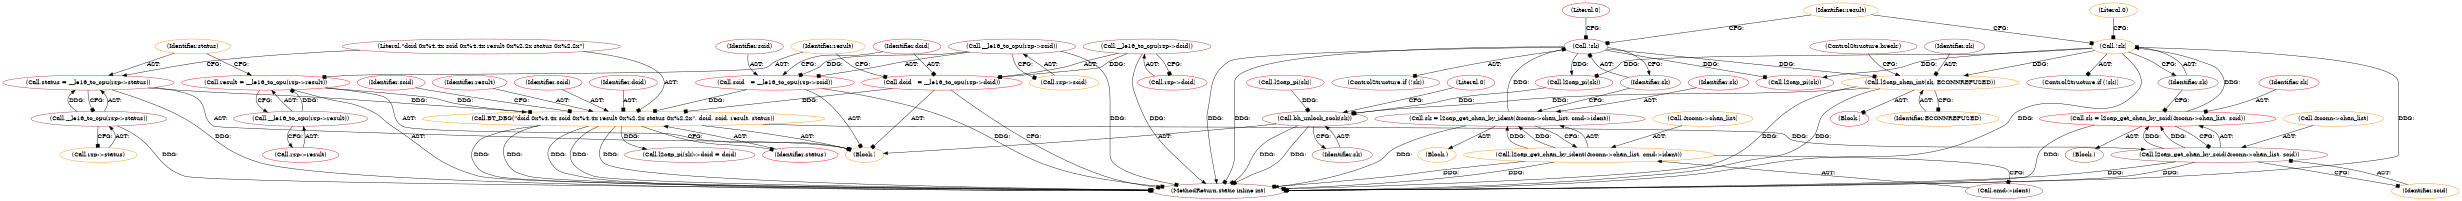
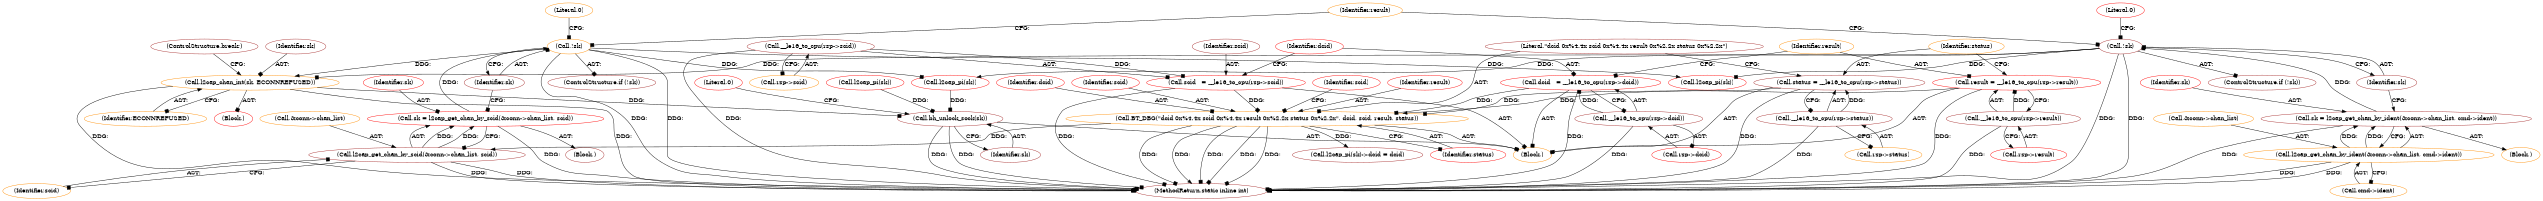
(1175, 65) -> (1701, 137)
none -> (1606, 100)
(419, 137) -> (1944, 137)
(1035, 137) -> (1576, 137)
none -> (1814, 185)
(2004, 191) -> (2368, 191)
